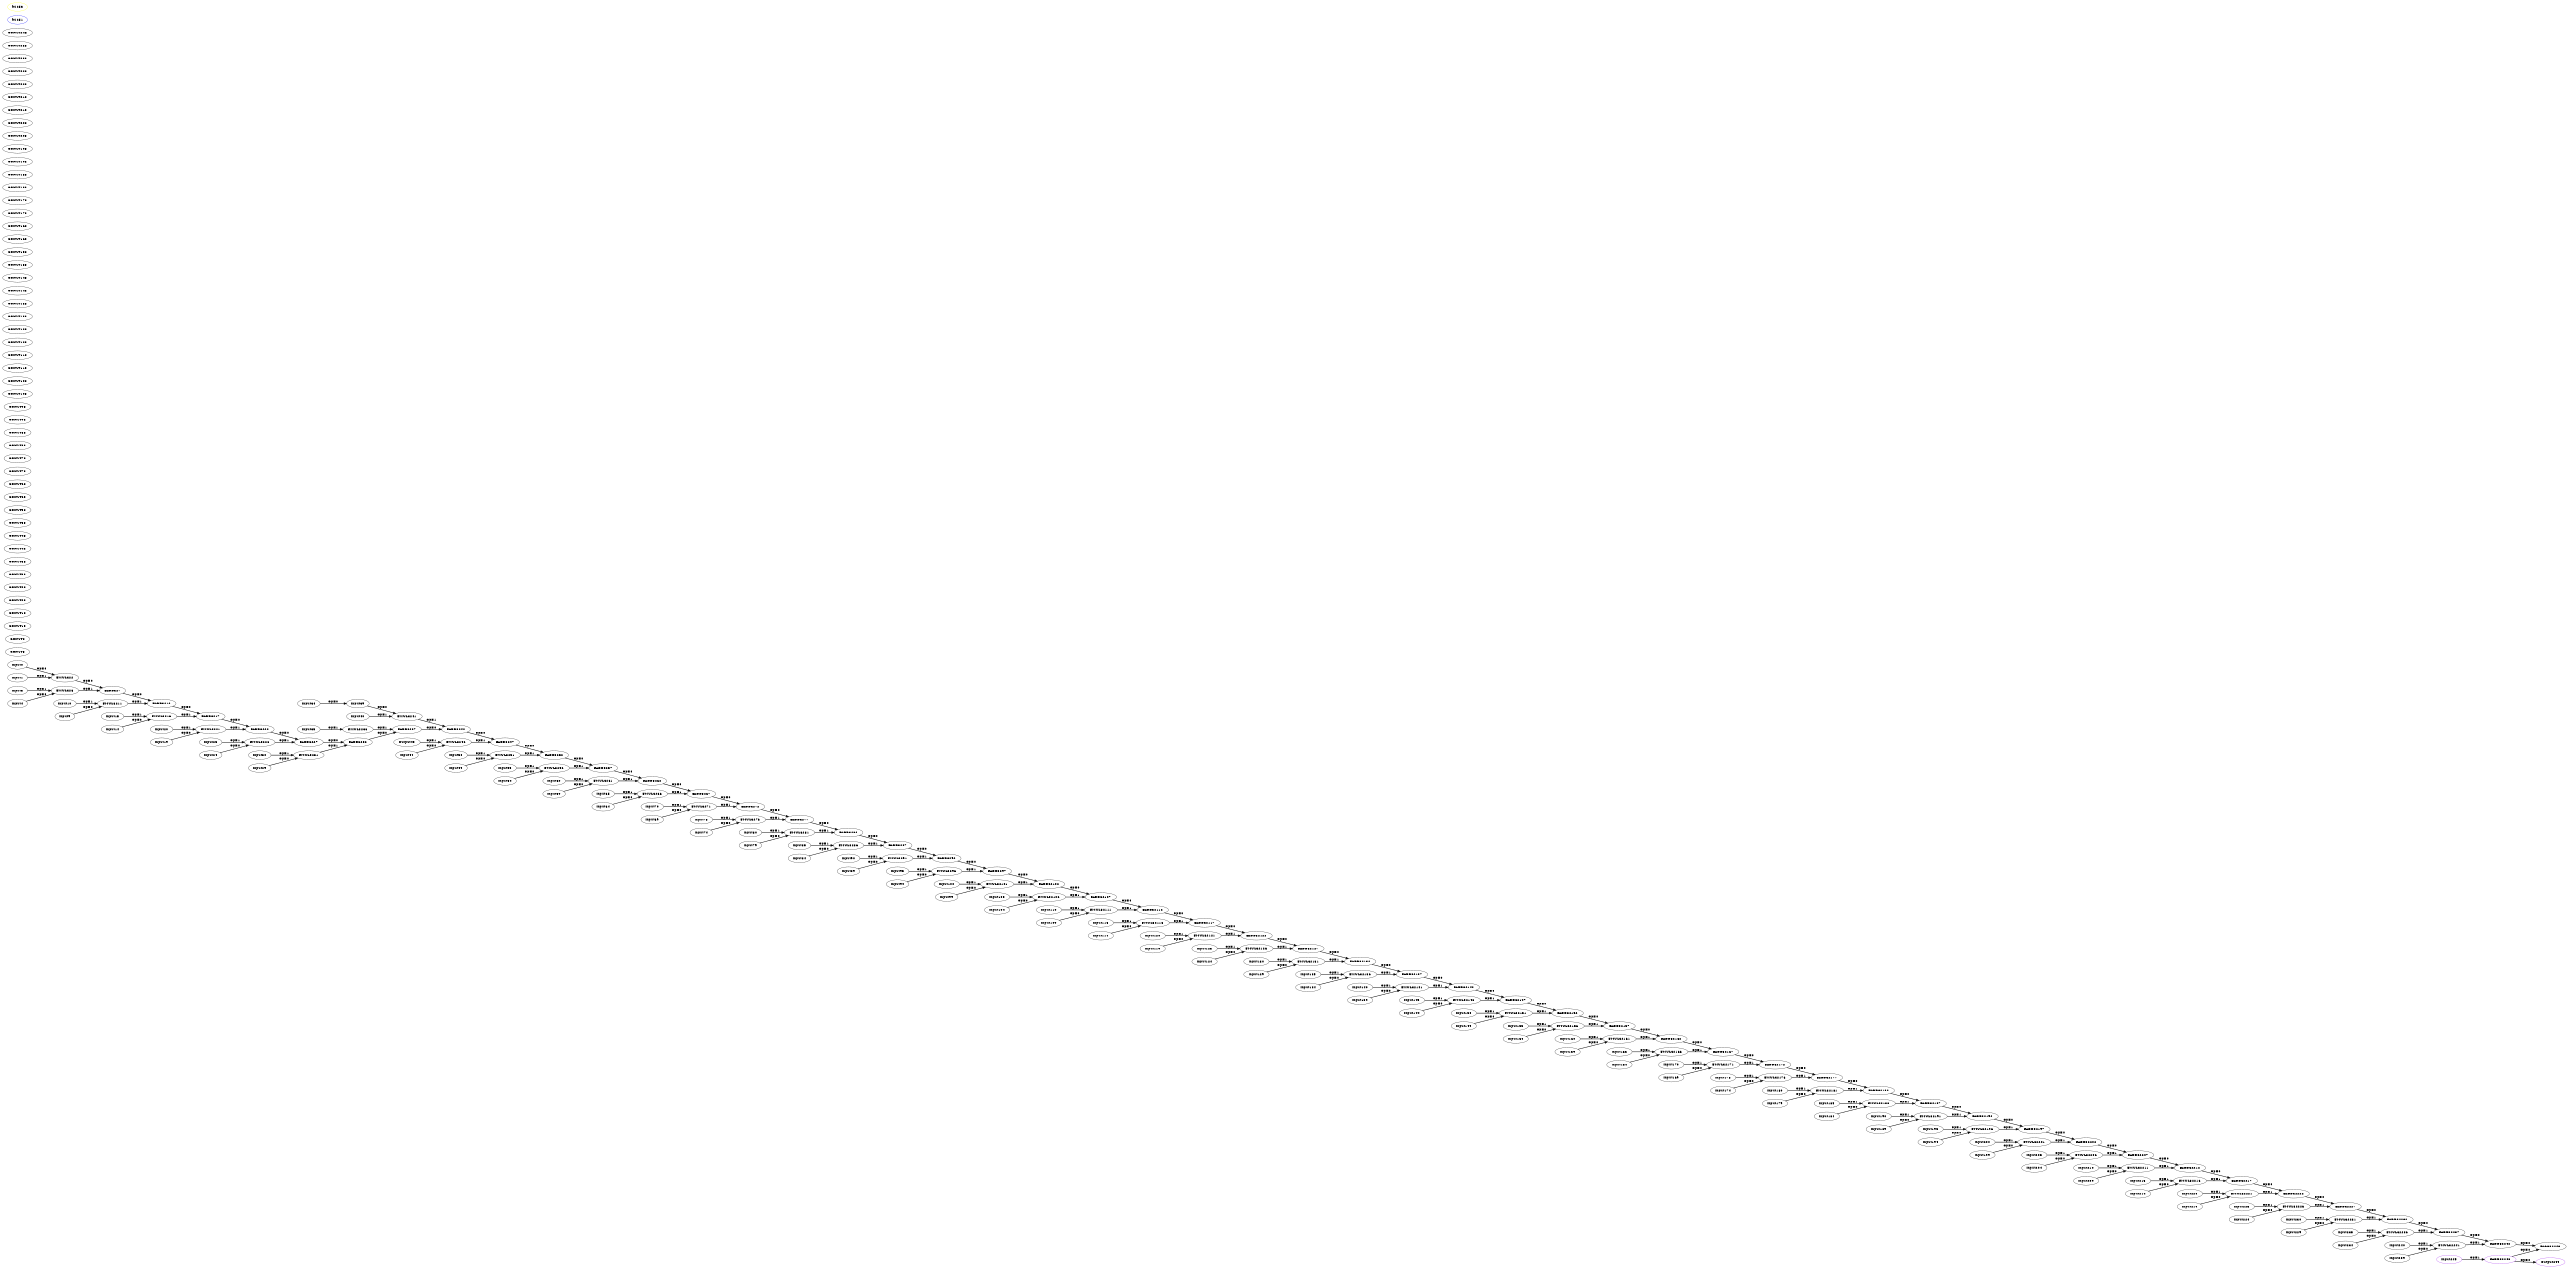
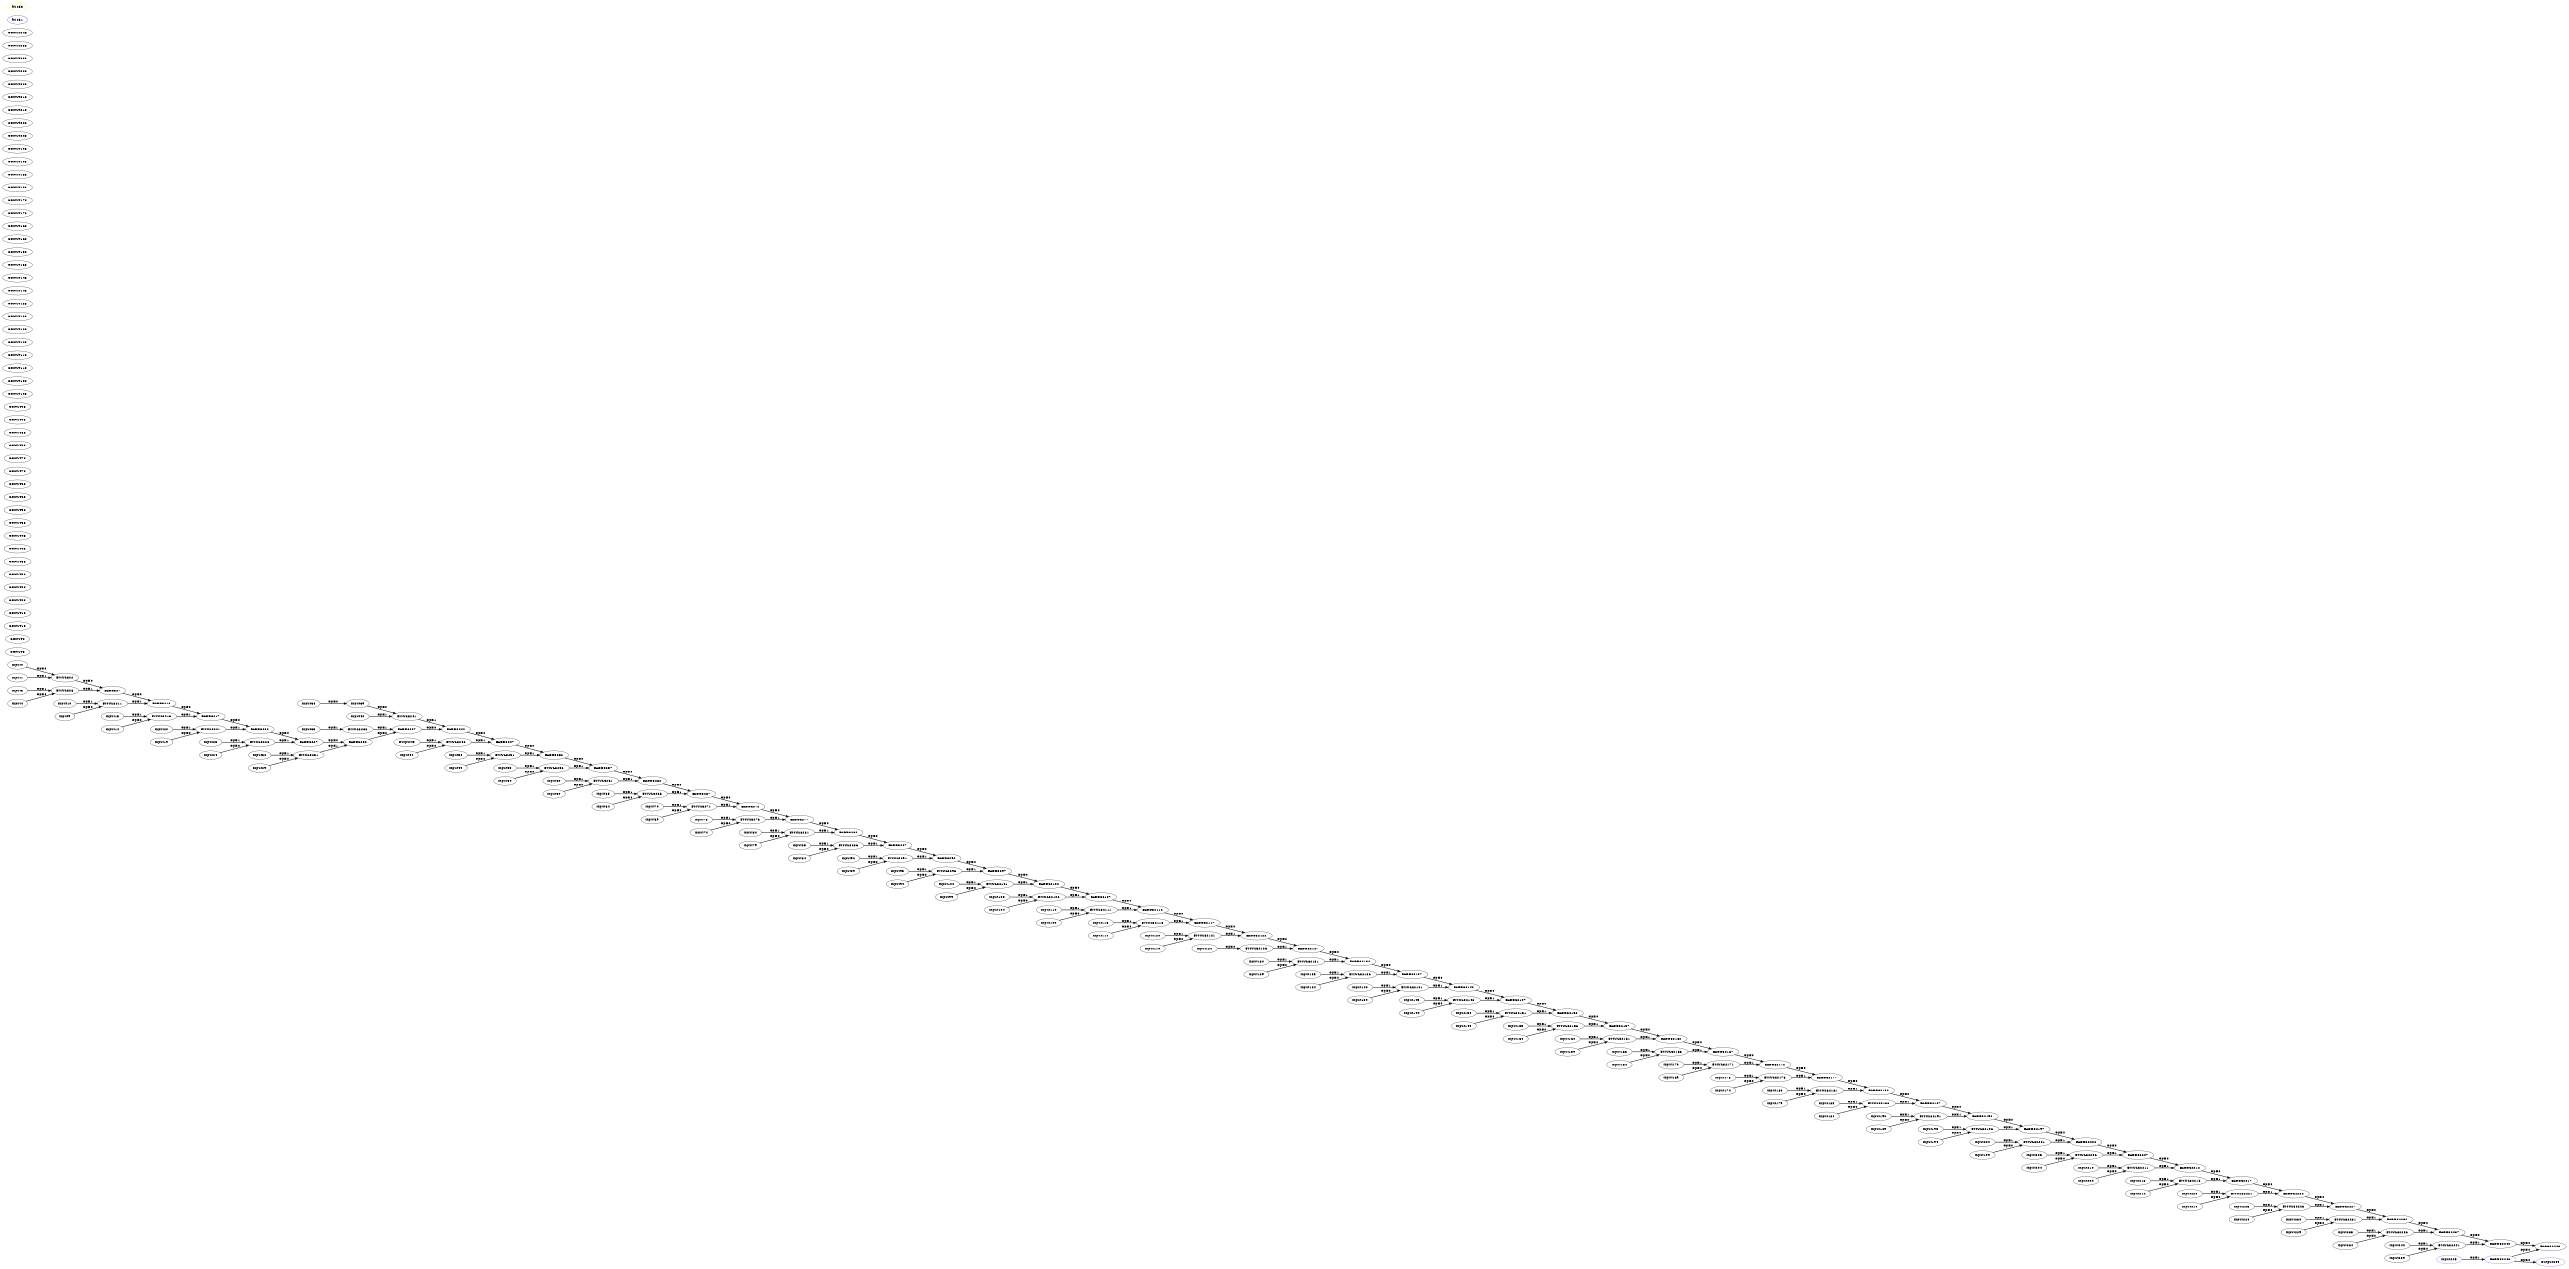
(1205, 949) -> none
